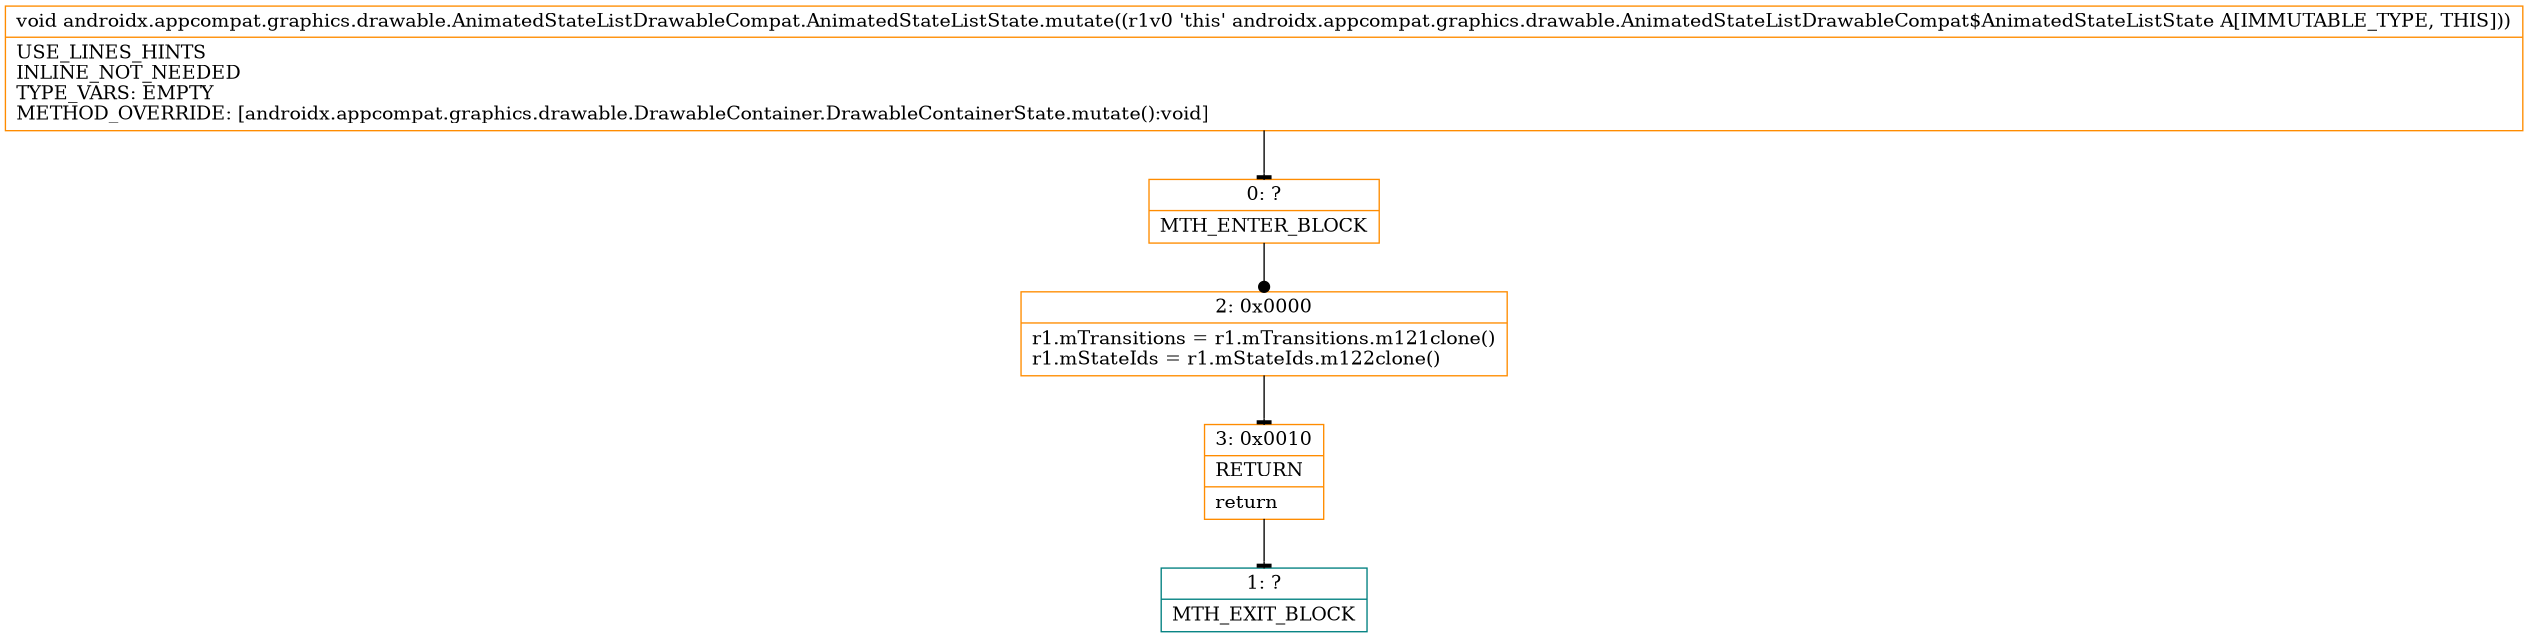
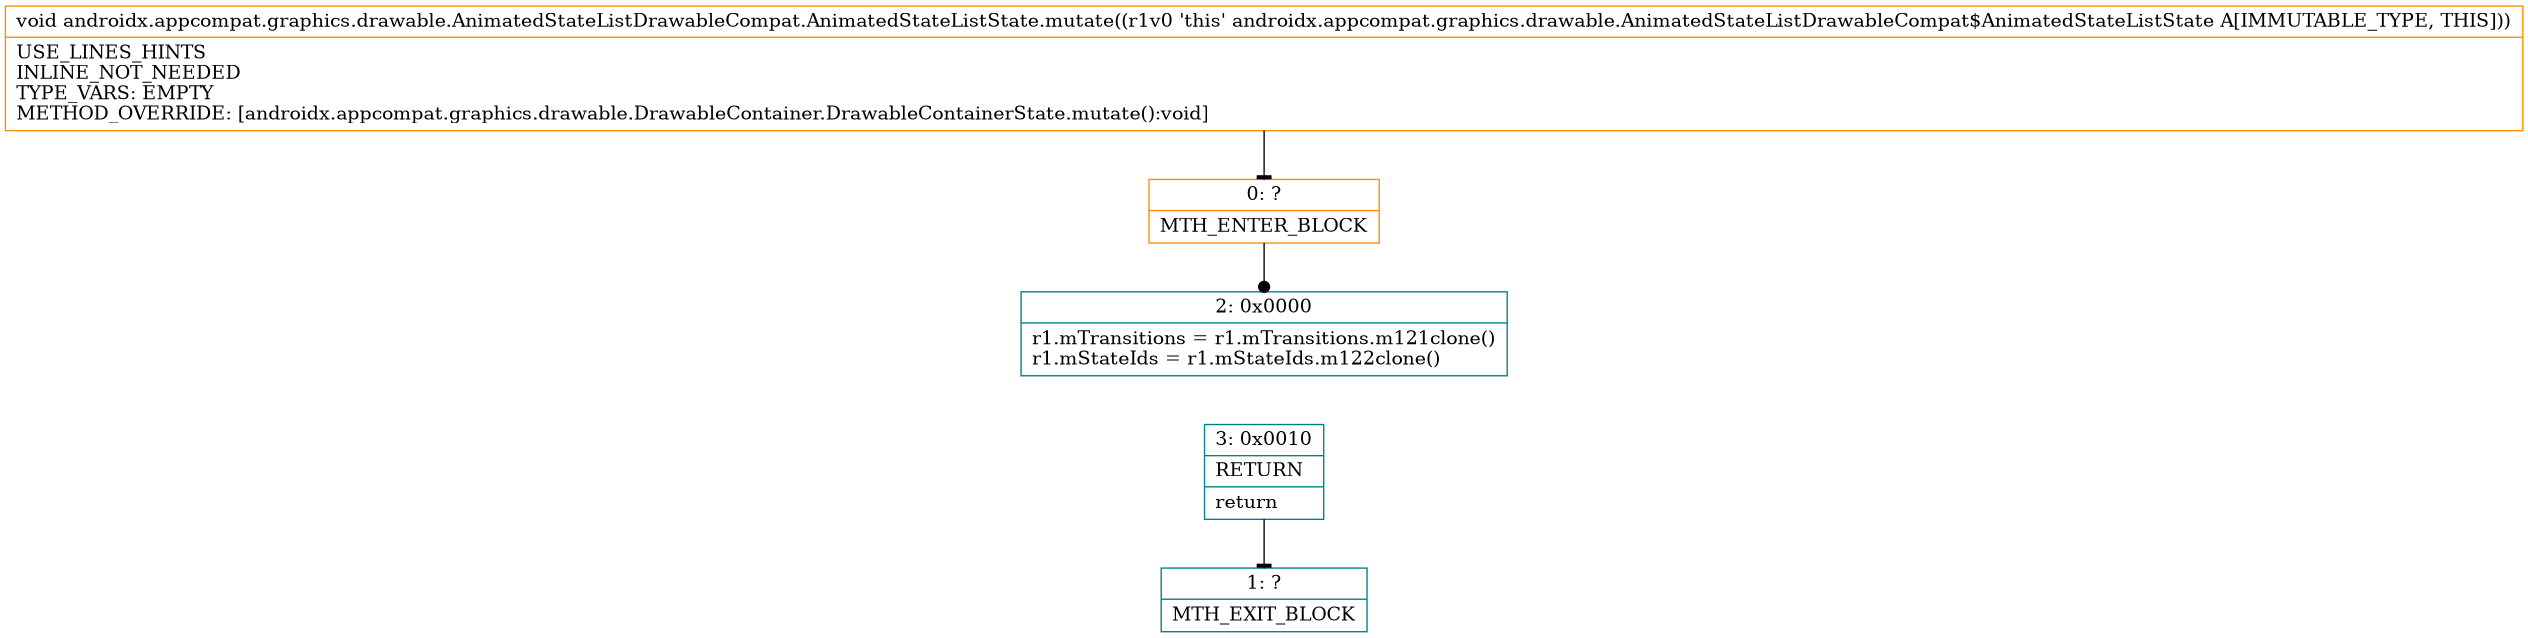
(1264, 334) -> (1264, 334)
(1264, 397) -> none
(1264, 472) -> (1264, 472)
